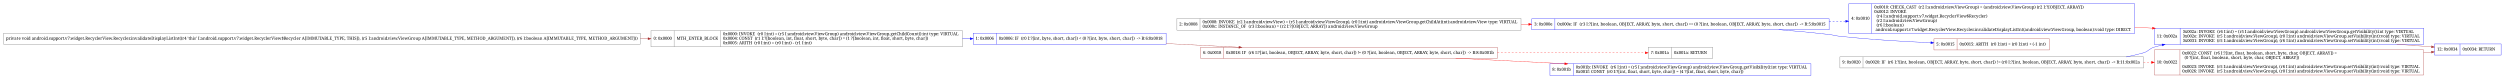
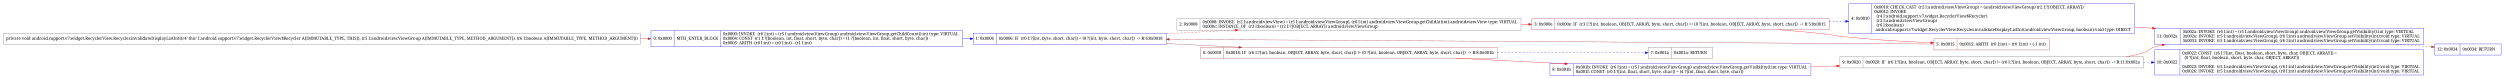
(1680, 24) -> (1680, 24)
none -> (1201, 32)
(1855, 38) -> (1855, 38)
(807, 39) -> (807, 39)
none -> (1552, 42)
(2414, 46) -> (2414, 46)
(2145, 52) -> (2145, 52)
(2427, 52) -> none
(1571, 53) -> (1571, 53)
(2147, 62) -> (2147, 62)
(2289, 62) -> (2289, 62)
none -> (1824, 66)
